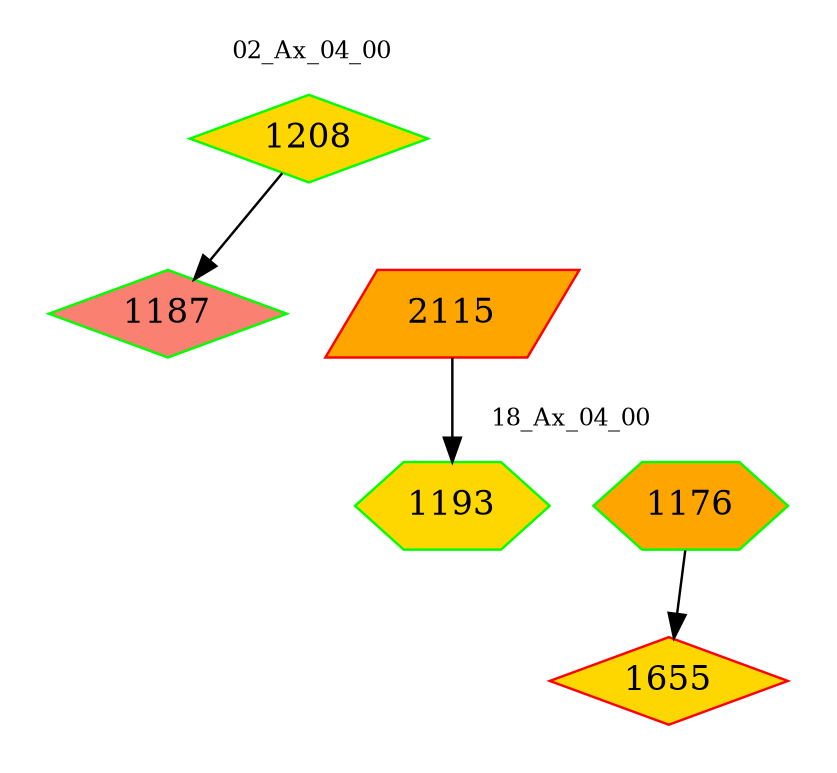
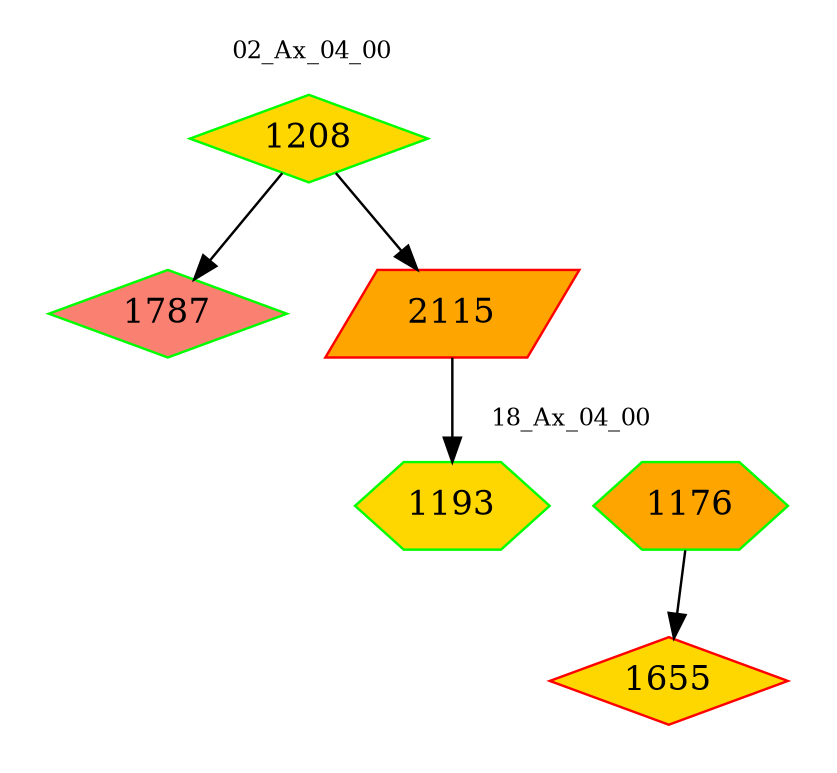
none -> (369, 212)
(168, 314) -> (168, 314)
